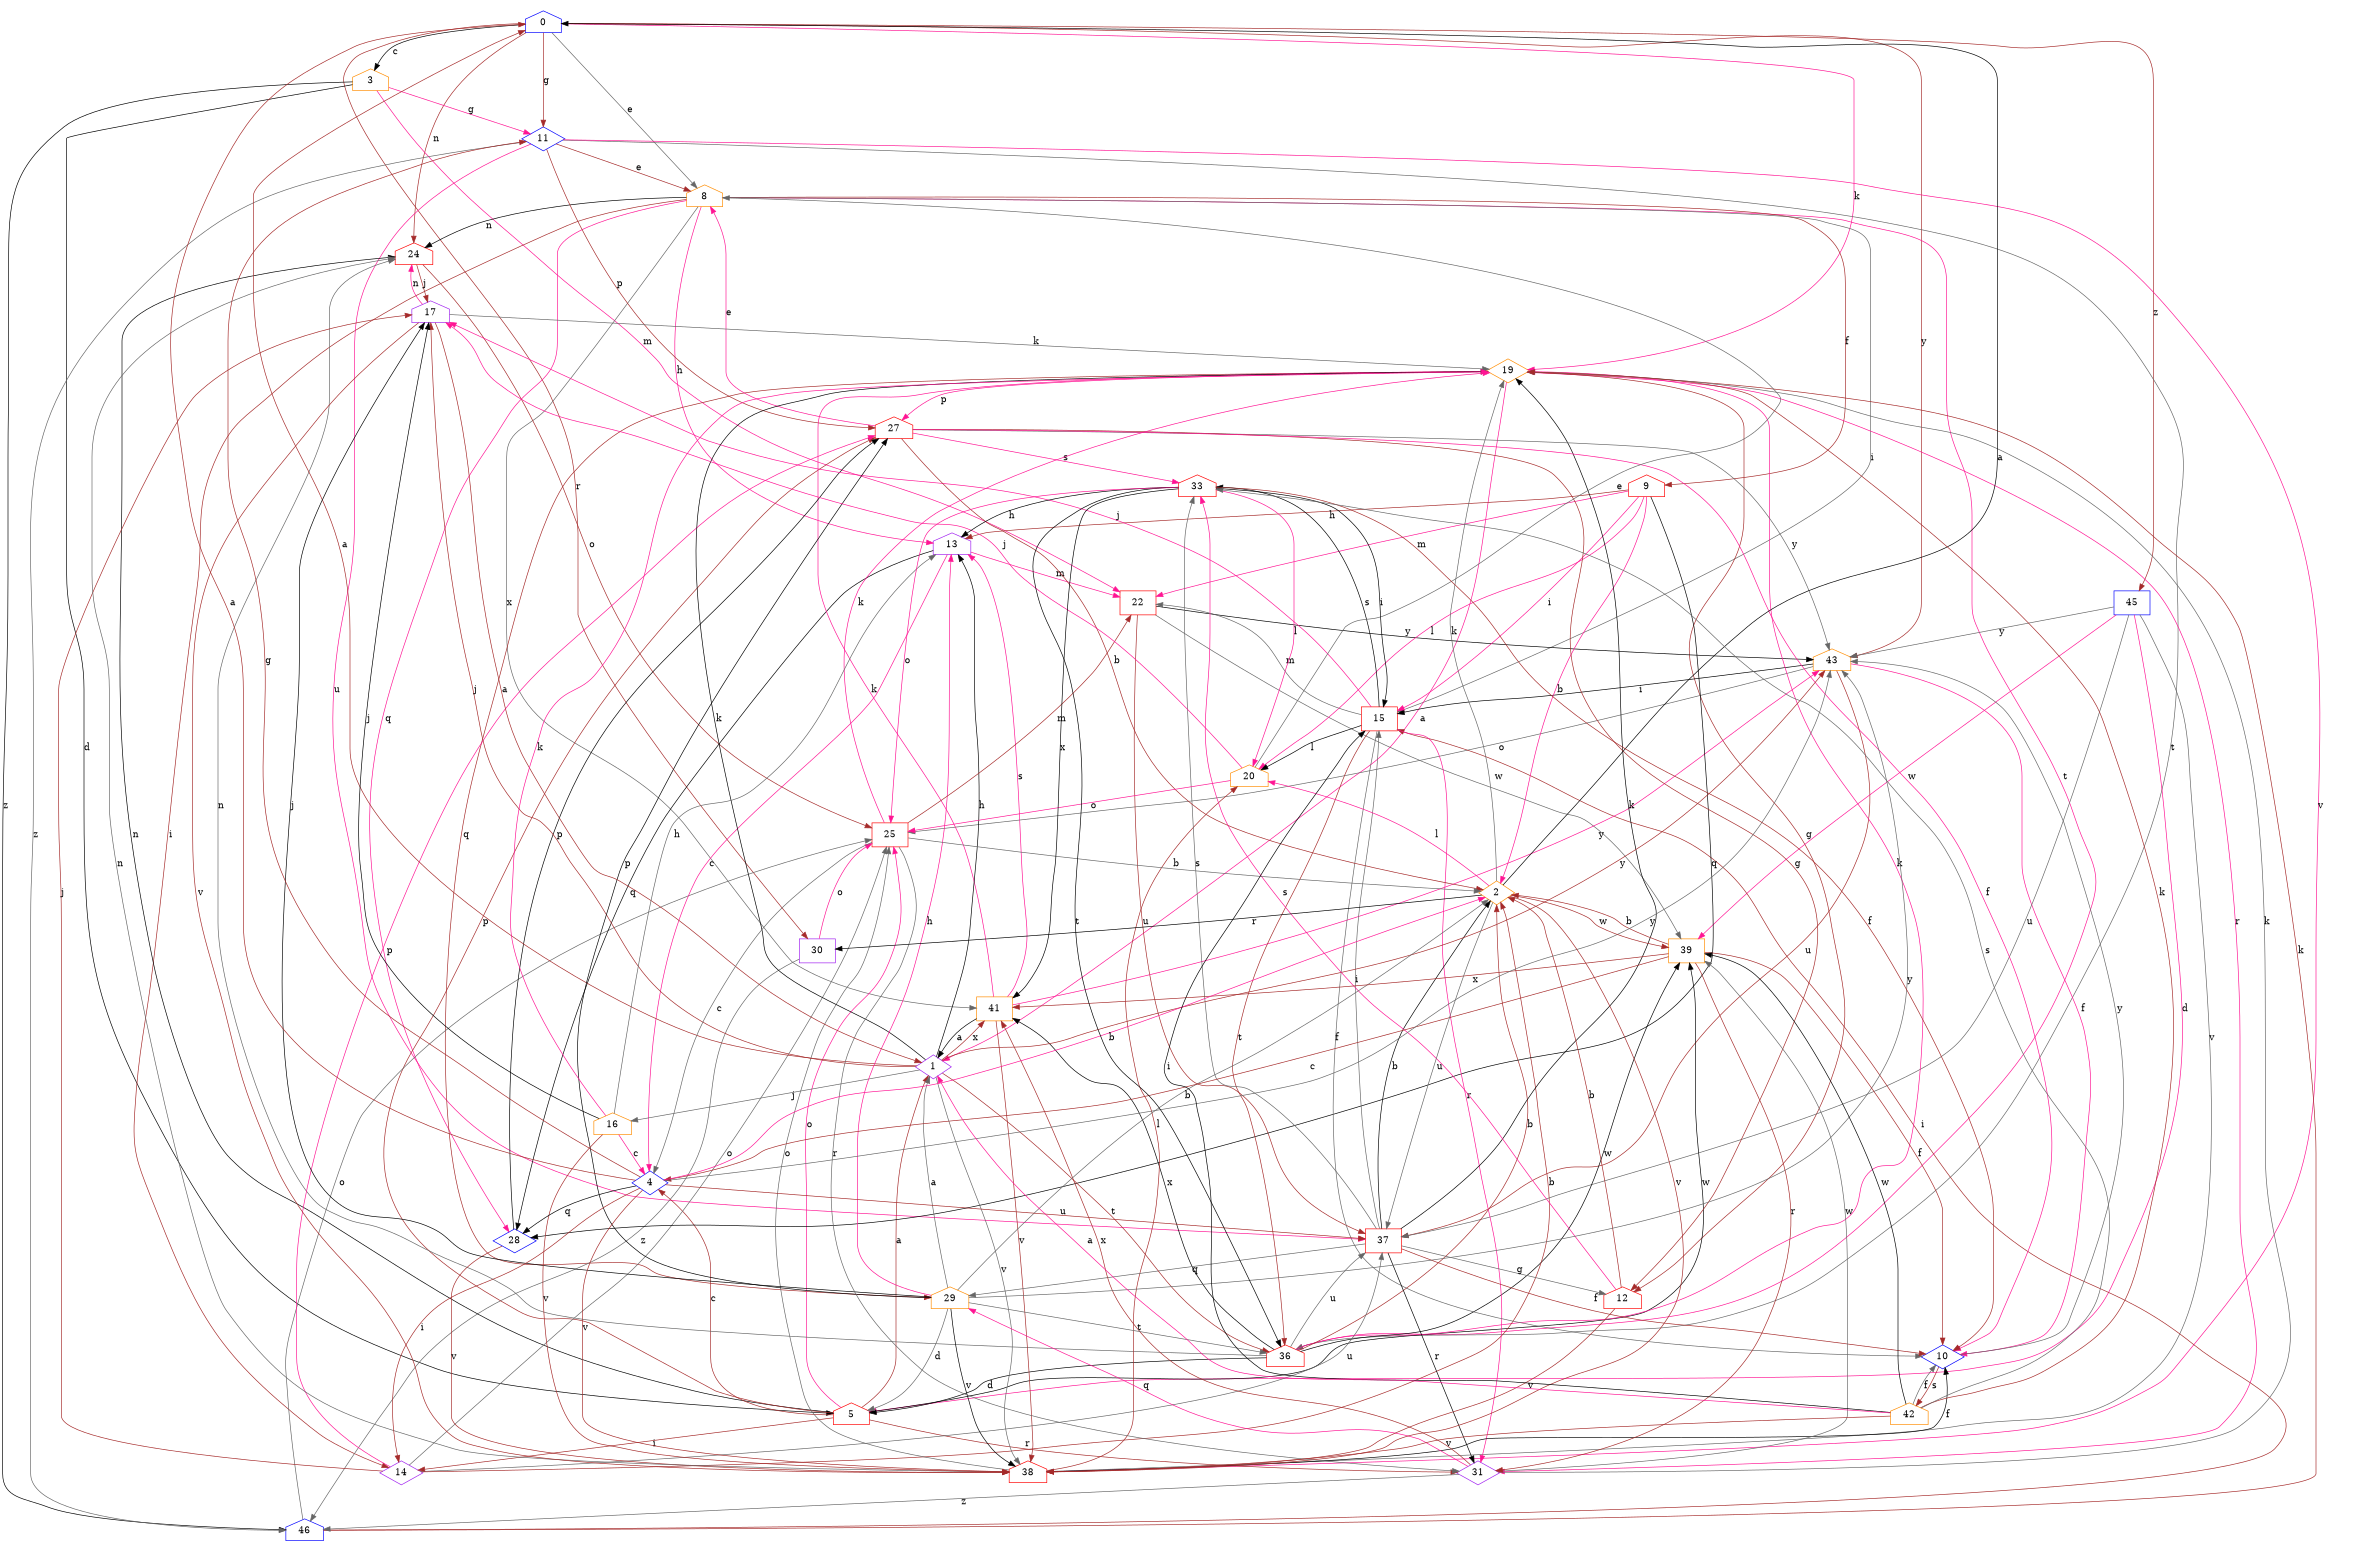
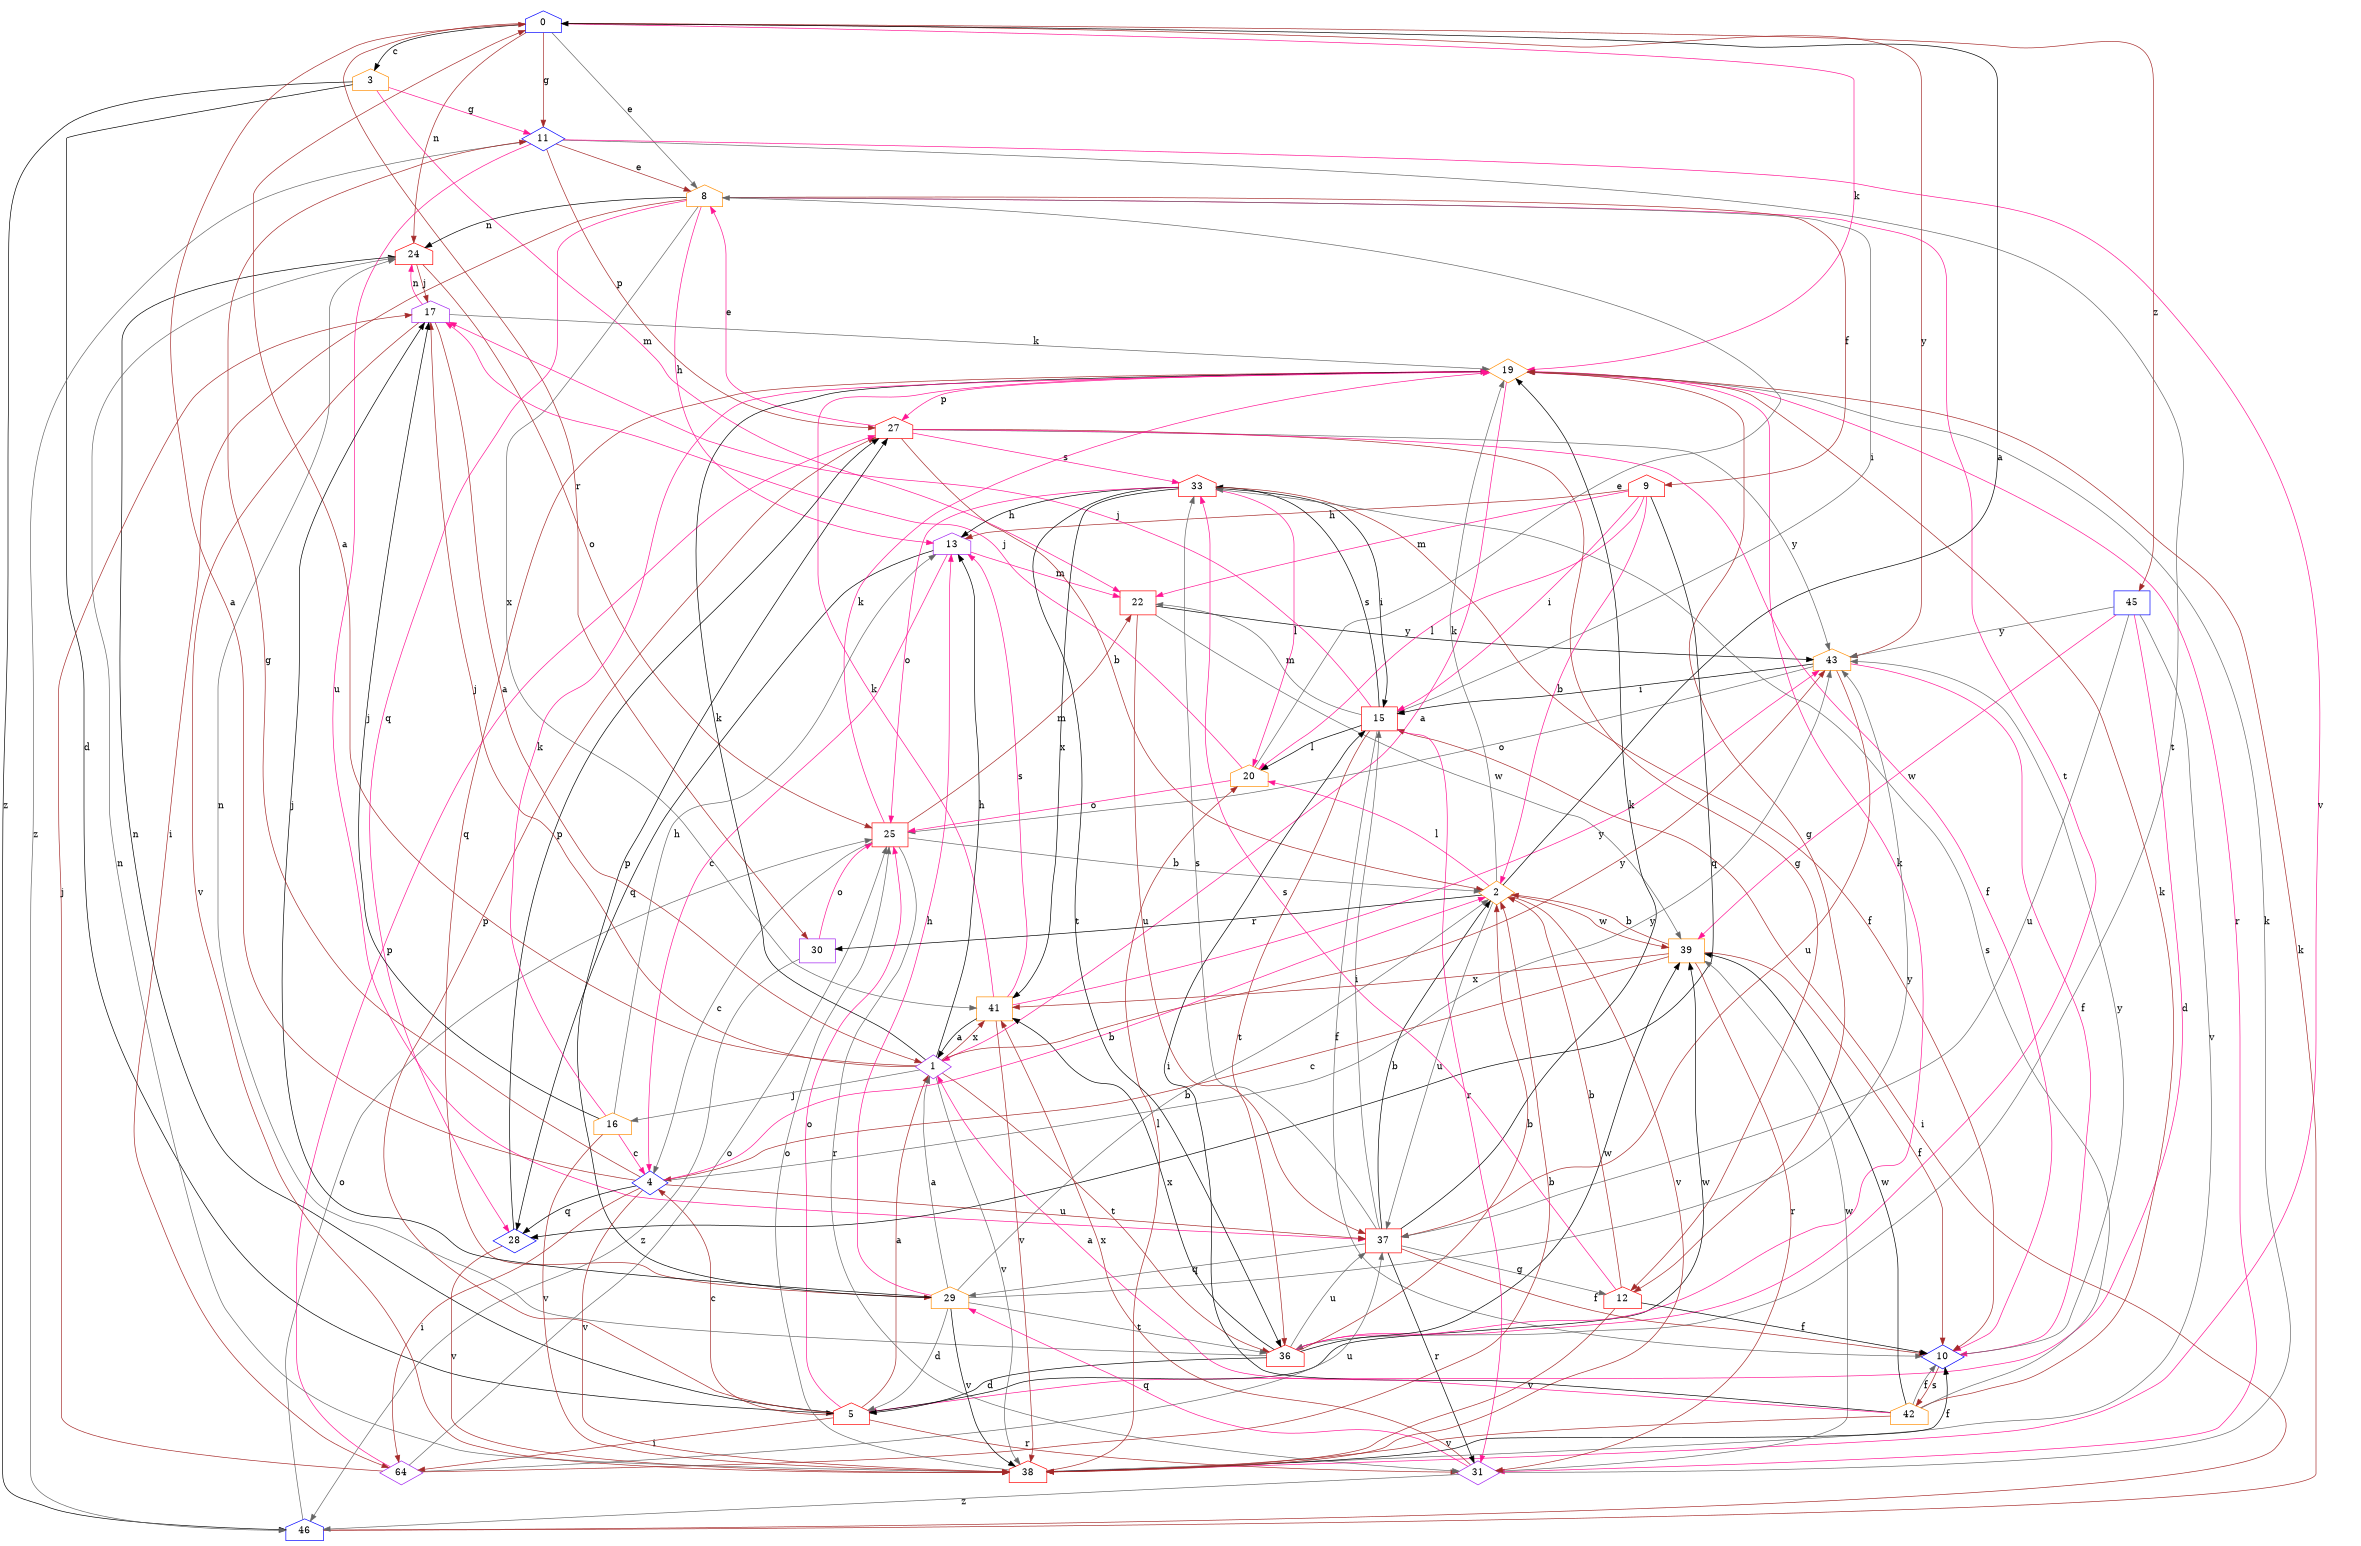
none -> (1781, 1328)
(401, 1473) -> (401, 1473)
